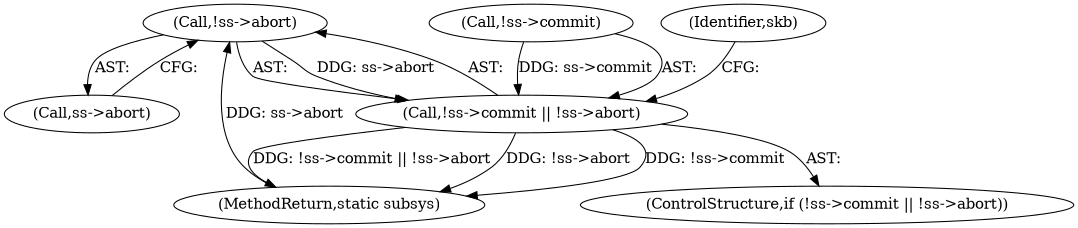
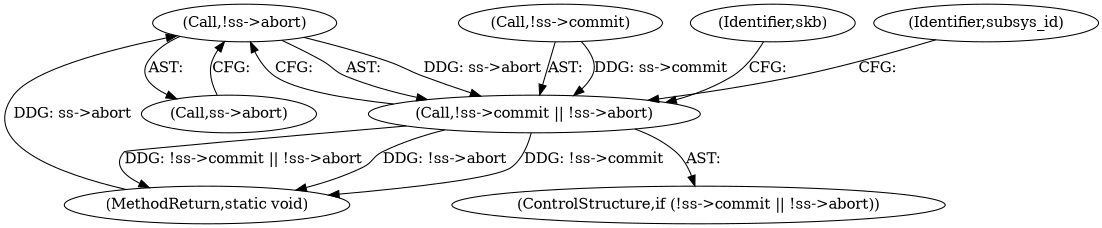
none -> (986, 23)
(488, 69) -> (296, 69)
(329, 205) -> (207, 205)
